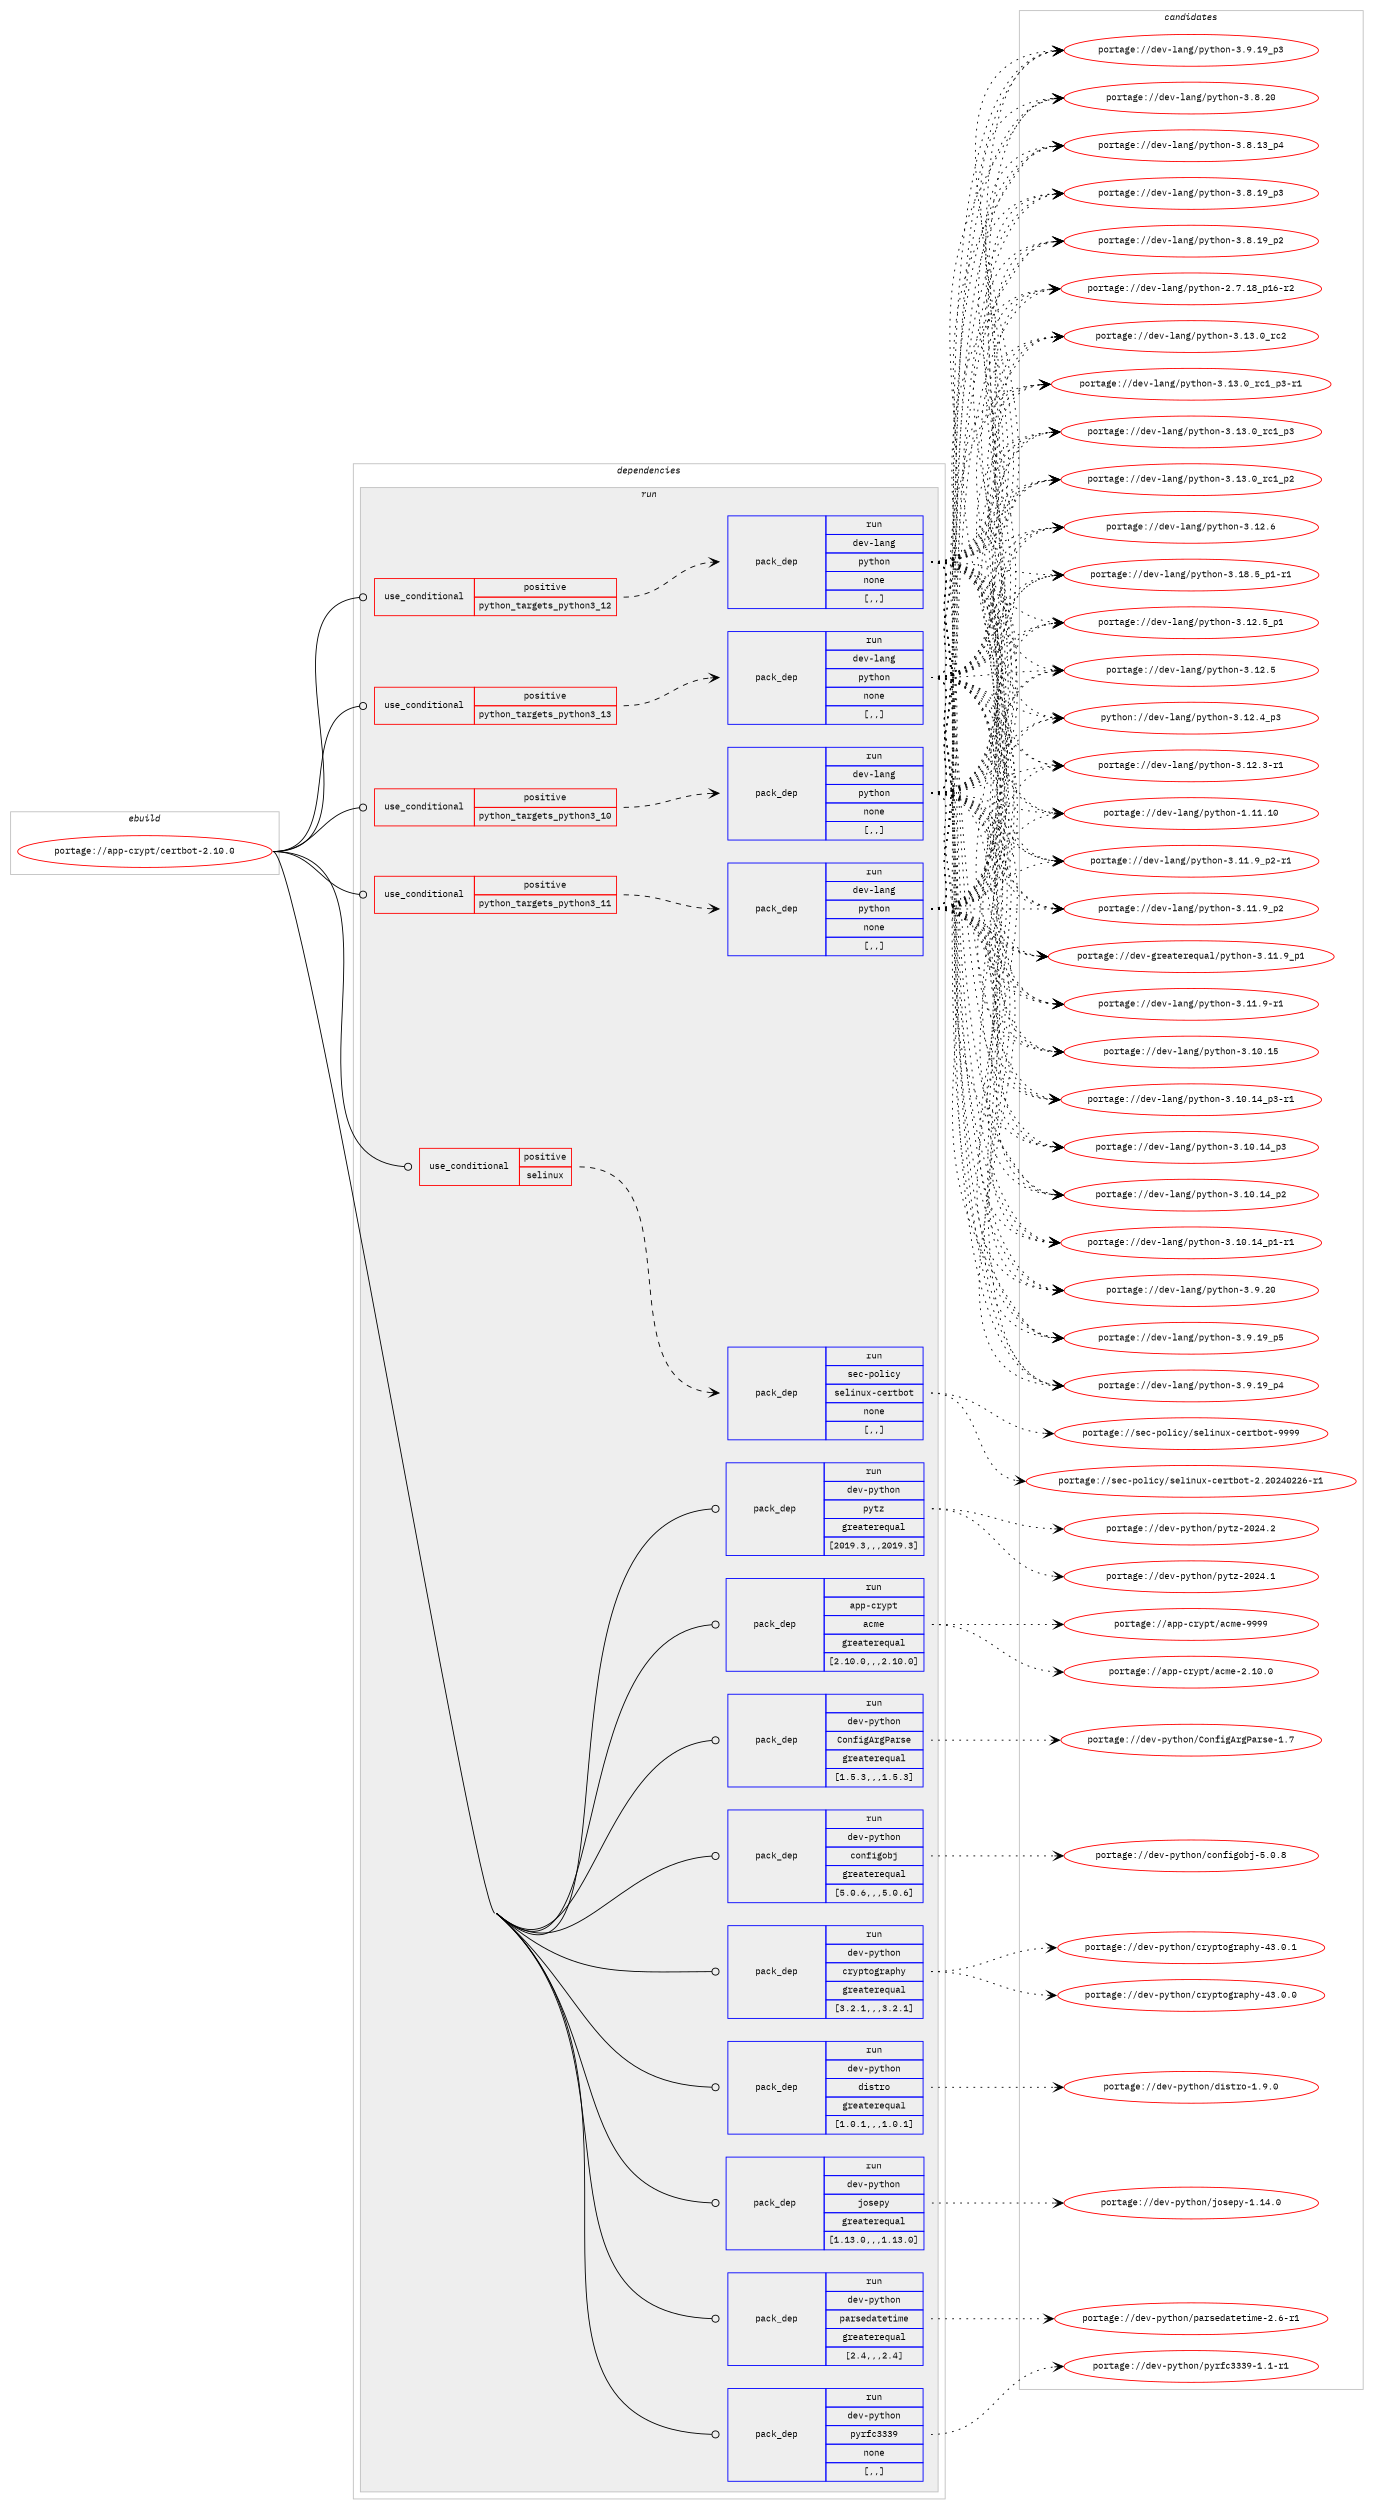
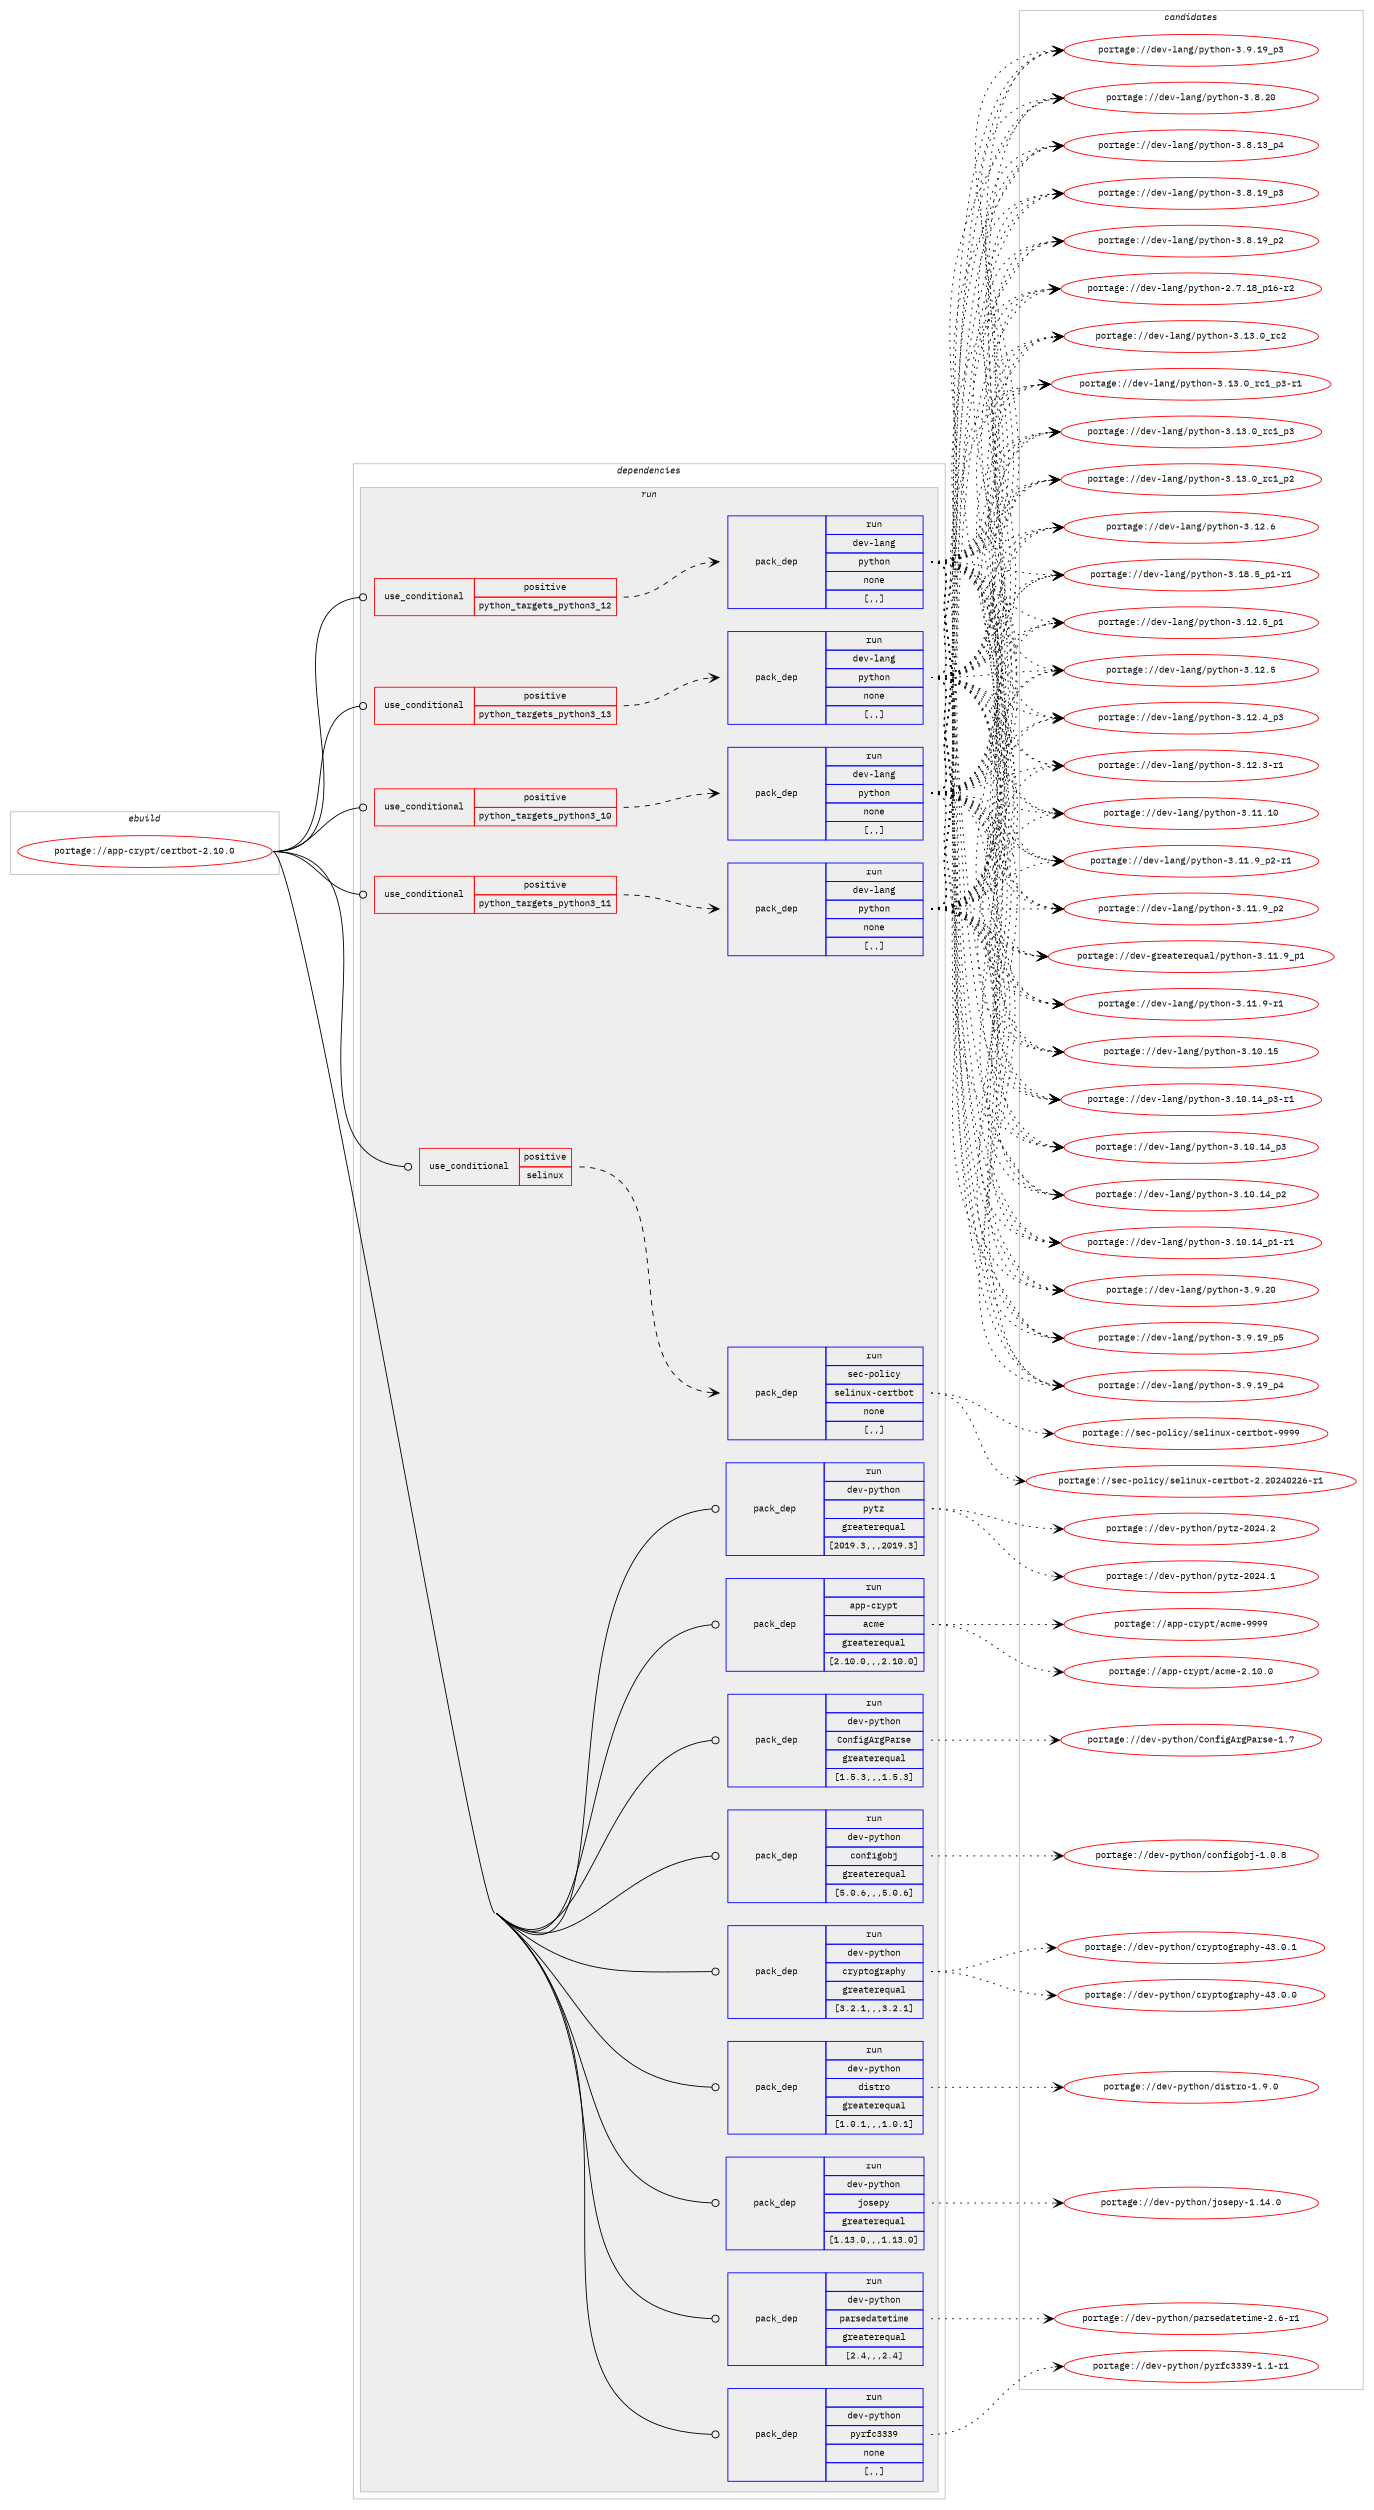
(1191, 718) -> (1191, 718)
(1191, 814) -> (1191, 814)
(1191, 1856) -> (1191, 1856)
